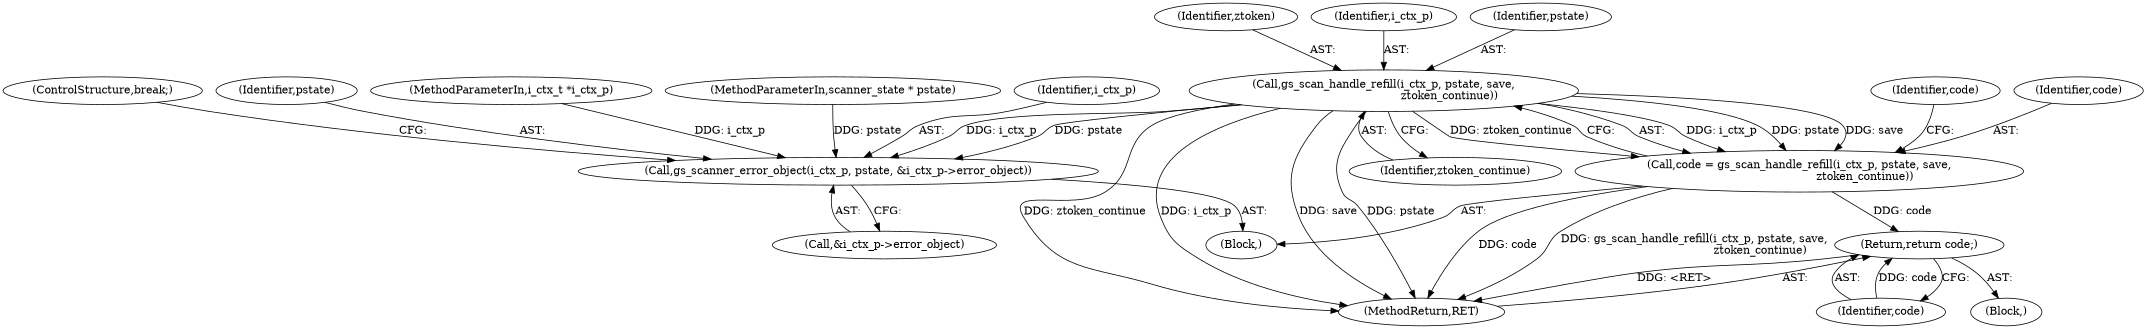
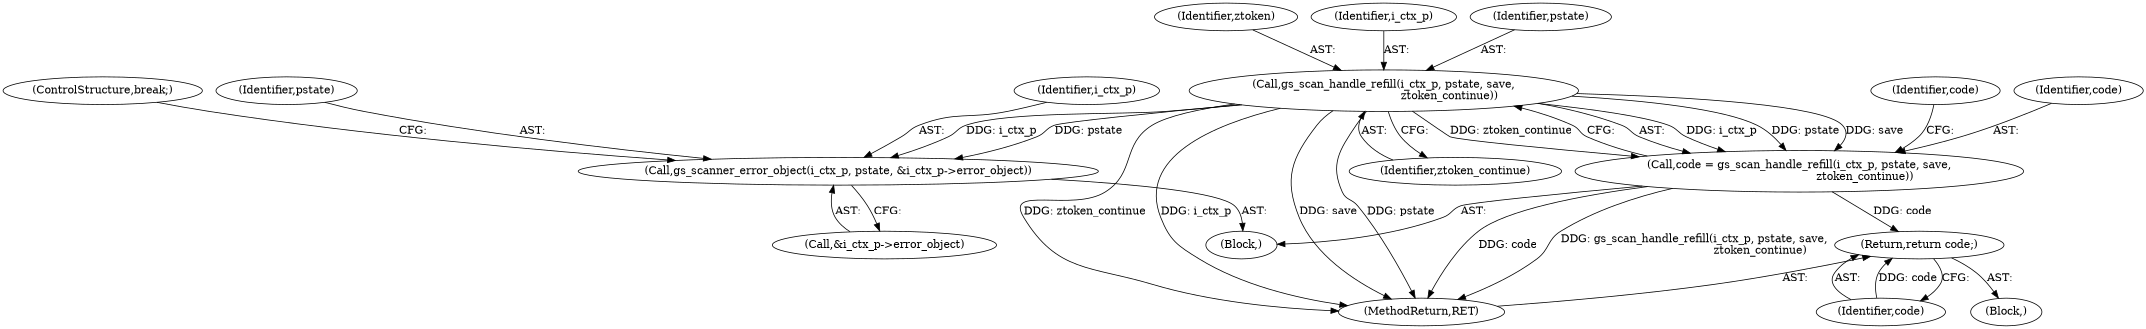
(511, 91) -> none
(833, 91) -> none
(1669, 269) -> none
